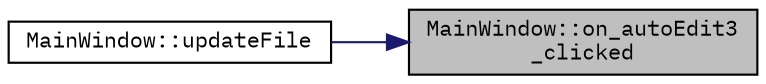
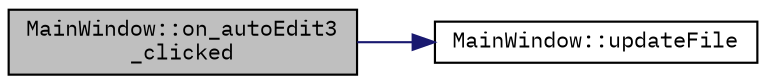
(359, 42) -> (385, 42)
